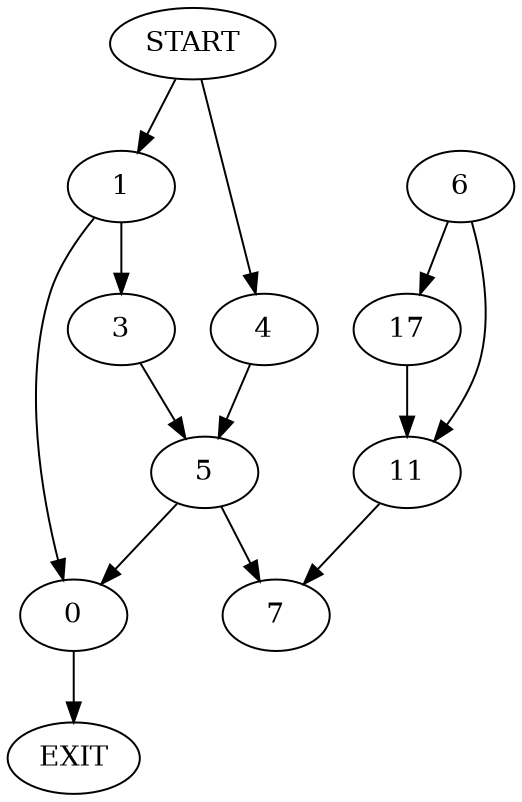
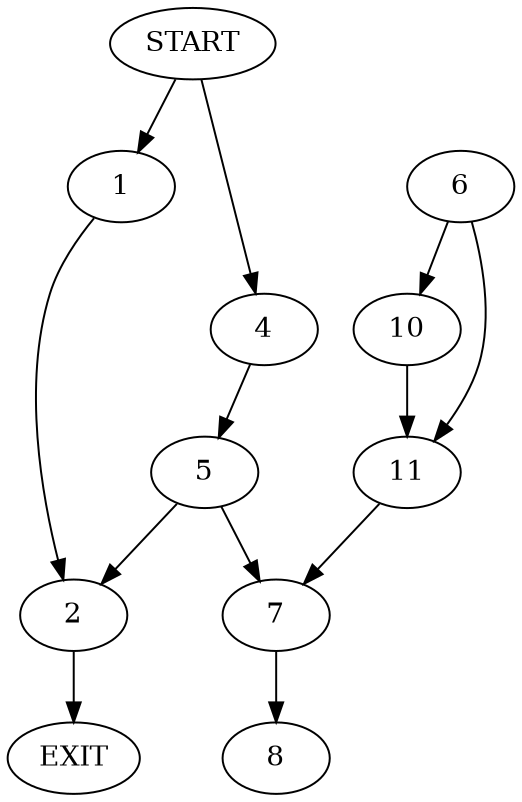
(121, 329) -> none
(407, 329) -> (407, 329)
(74, 615) -> (74, 615)
none -> (276, 758)
